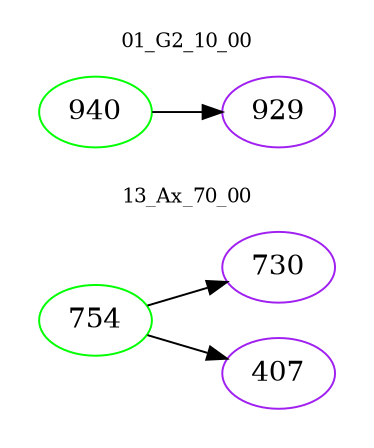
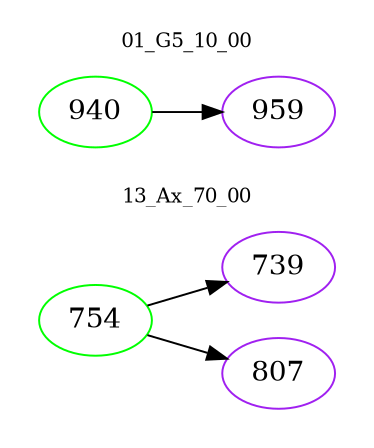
(187, 42) -> (187, 42)
(279, 112) -> (279, 112)
(279, 267) -> (279, 267)
(279, 373) -> (279, 373)
